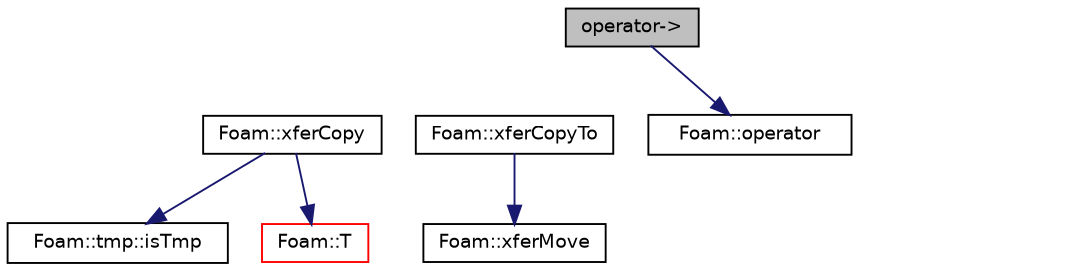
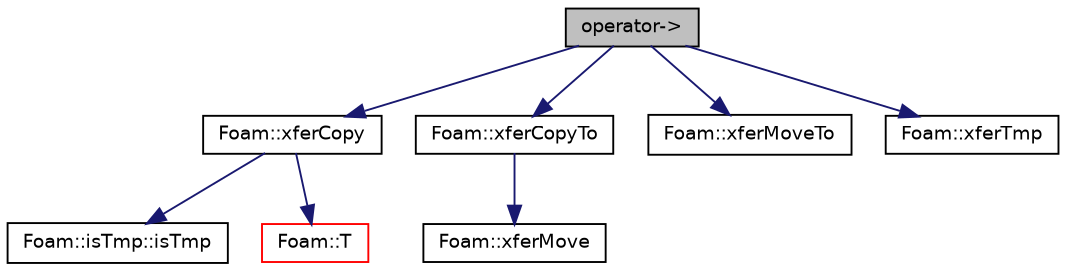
none -> (581, 75)
none -> (472, 78)
(750, 135) -> (750, 135)
none -> (972, 135)
(118, 243) -> (118, 243)
